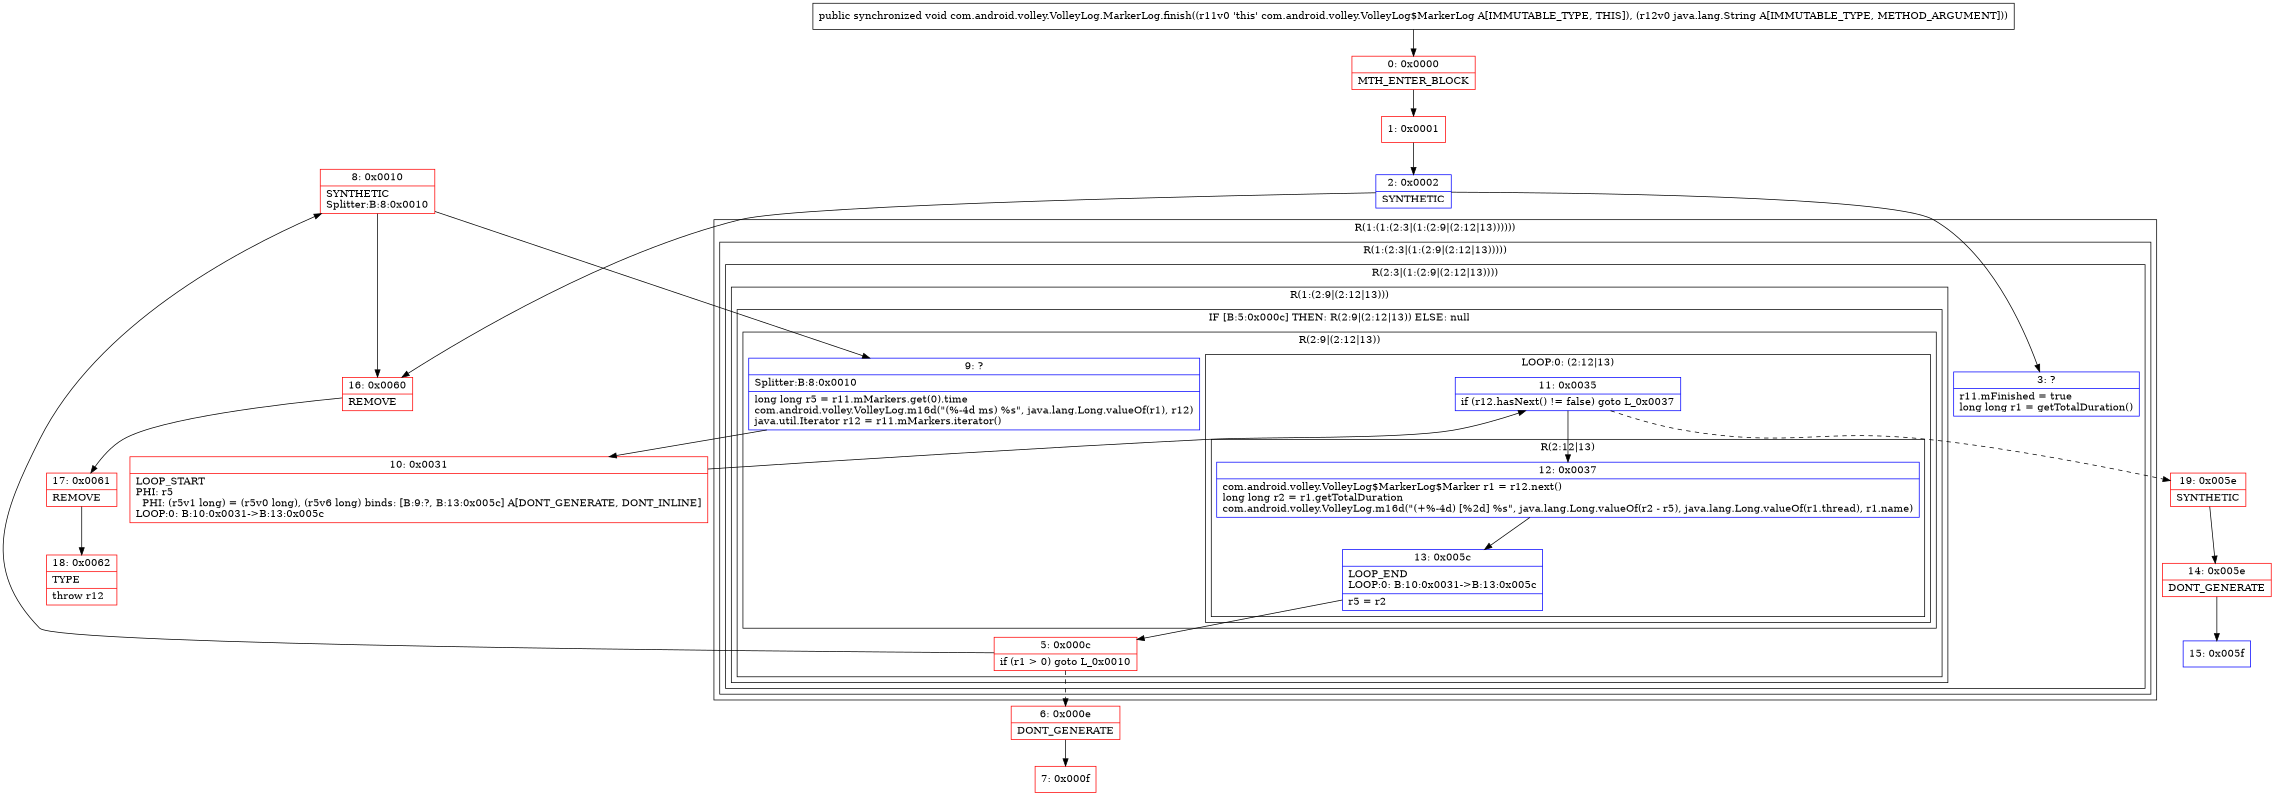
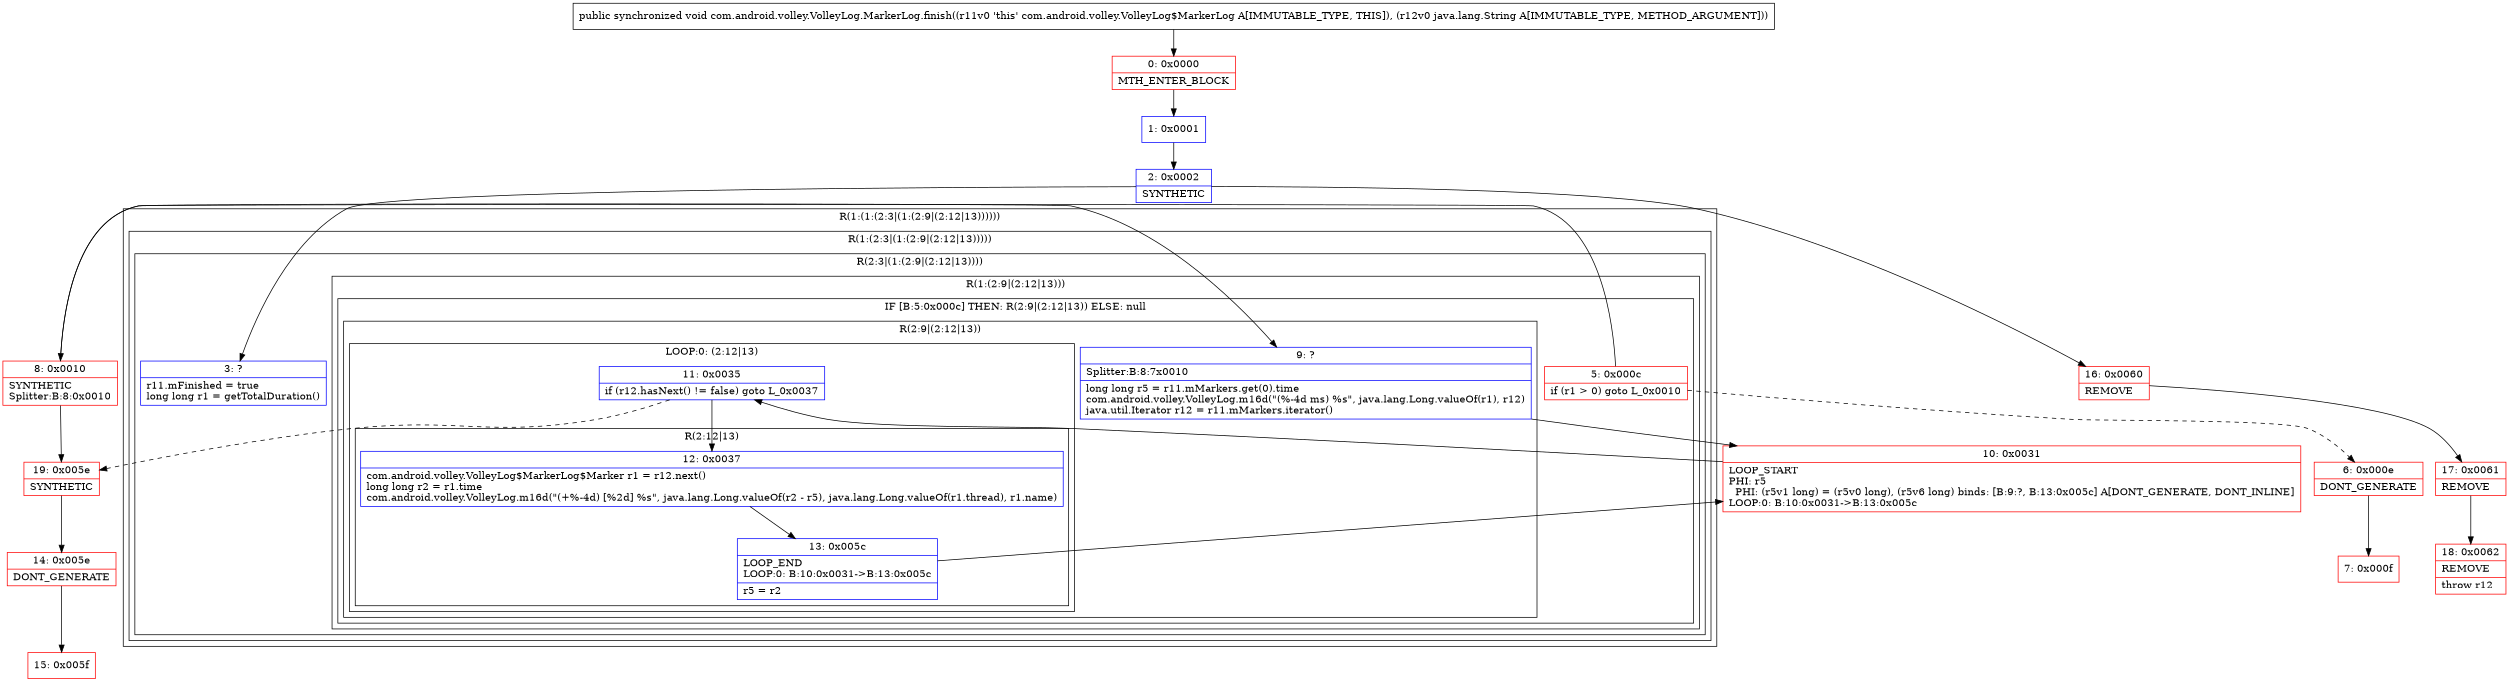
(1414, 129) -> (1174, 129)
(378, 292) -> (61, 430)
(806, 383) -> (1138, 372)
(1313, 498) -> (424, 487)
(67, 580) -> (2466, 569)
(1283, 611) -> (1327, 531)
(2217, 654) -> (62, 666)
